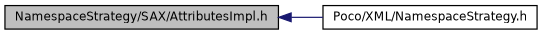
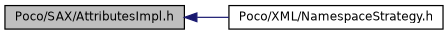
(142, 17) -> (95, 17)
